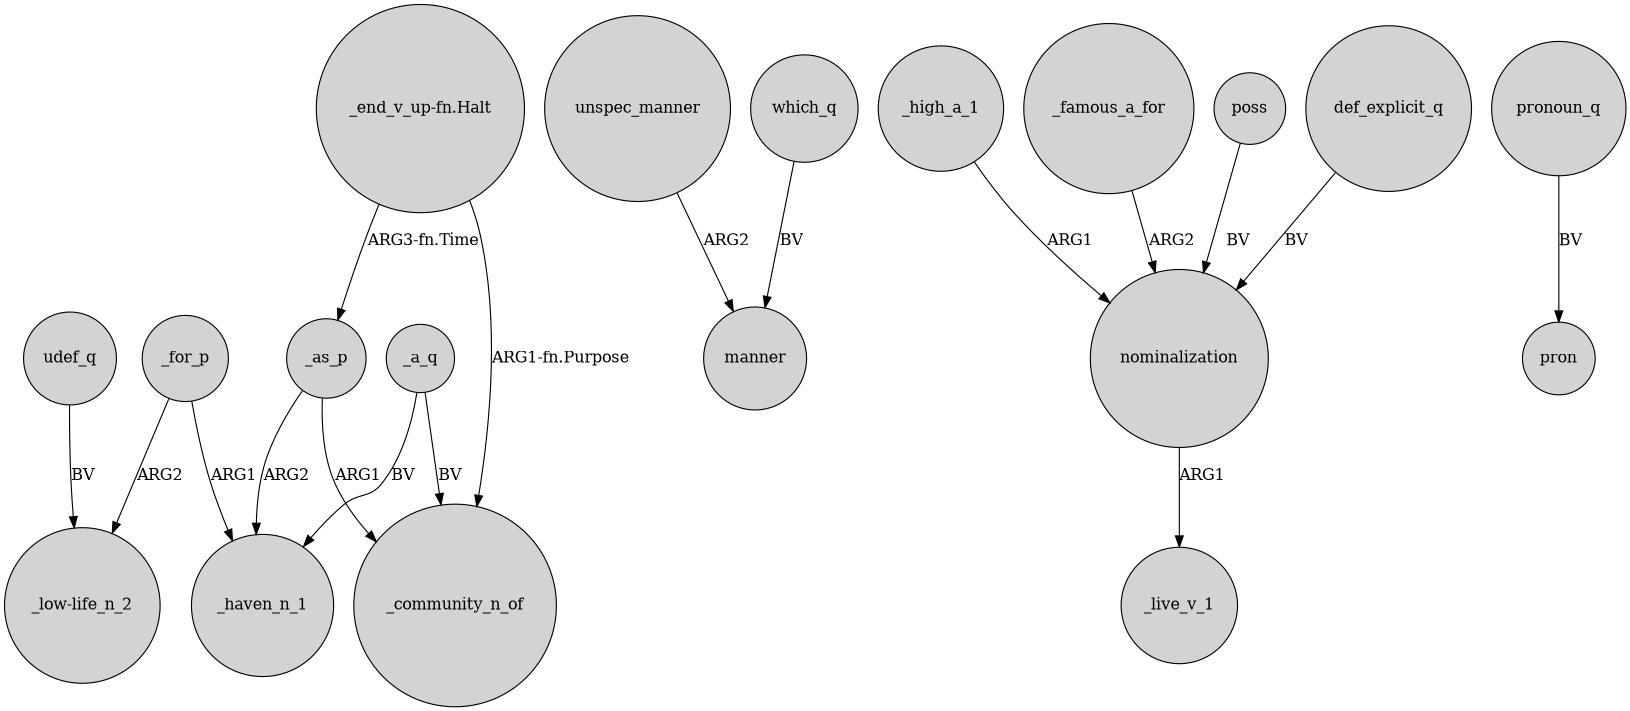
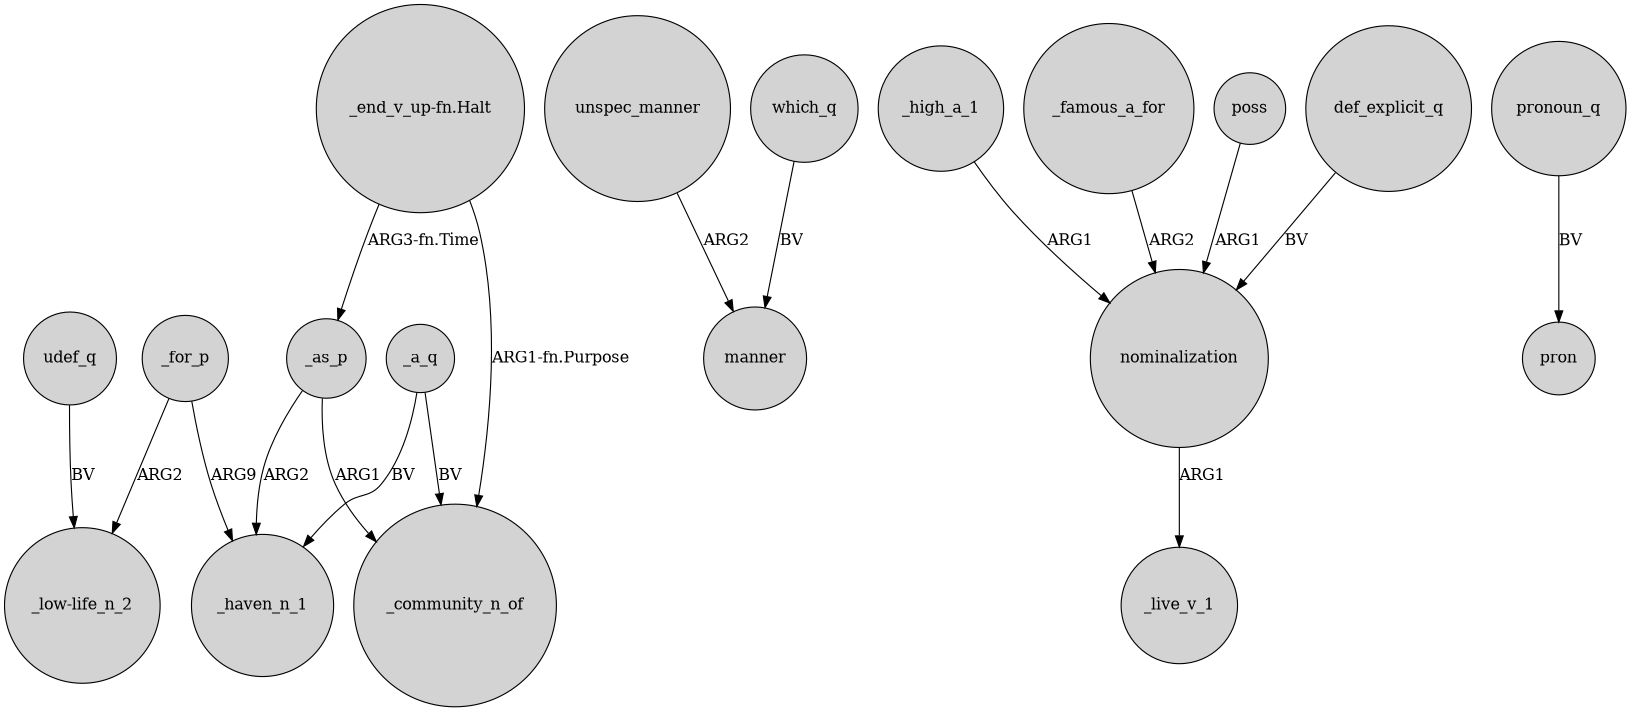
(1238, 241) -> (1238, 241)
(234, 476) -> (234, 476)
